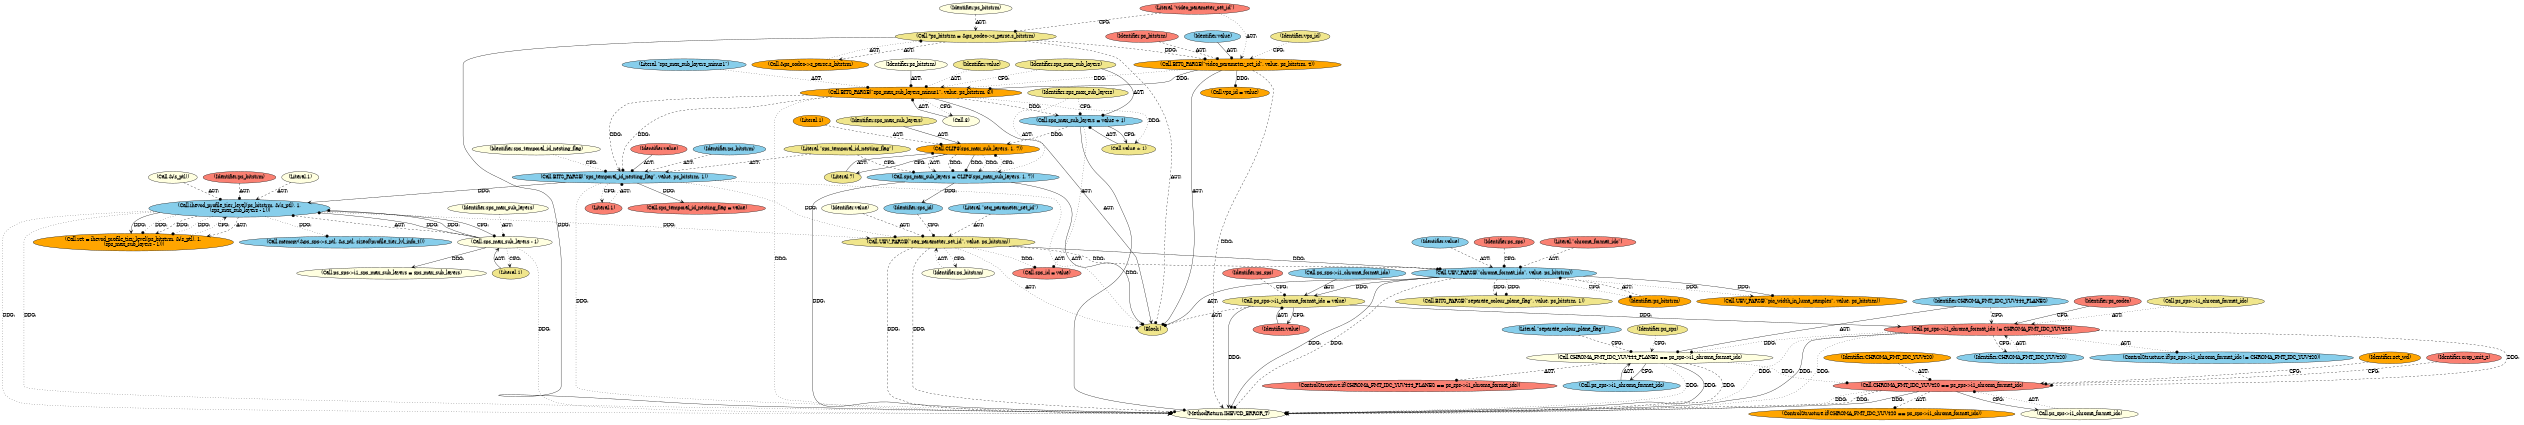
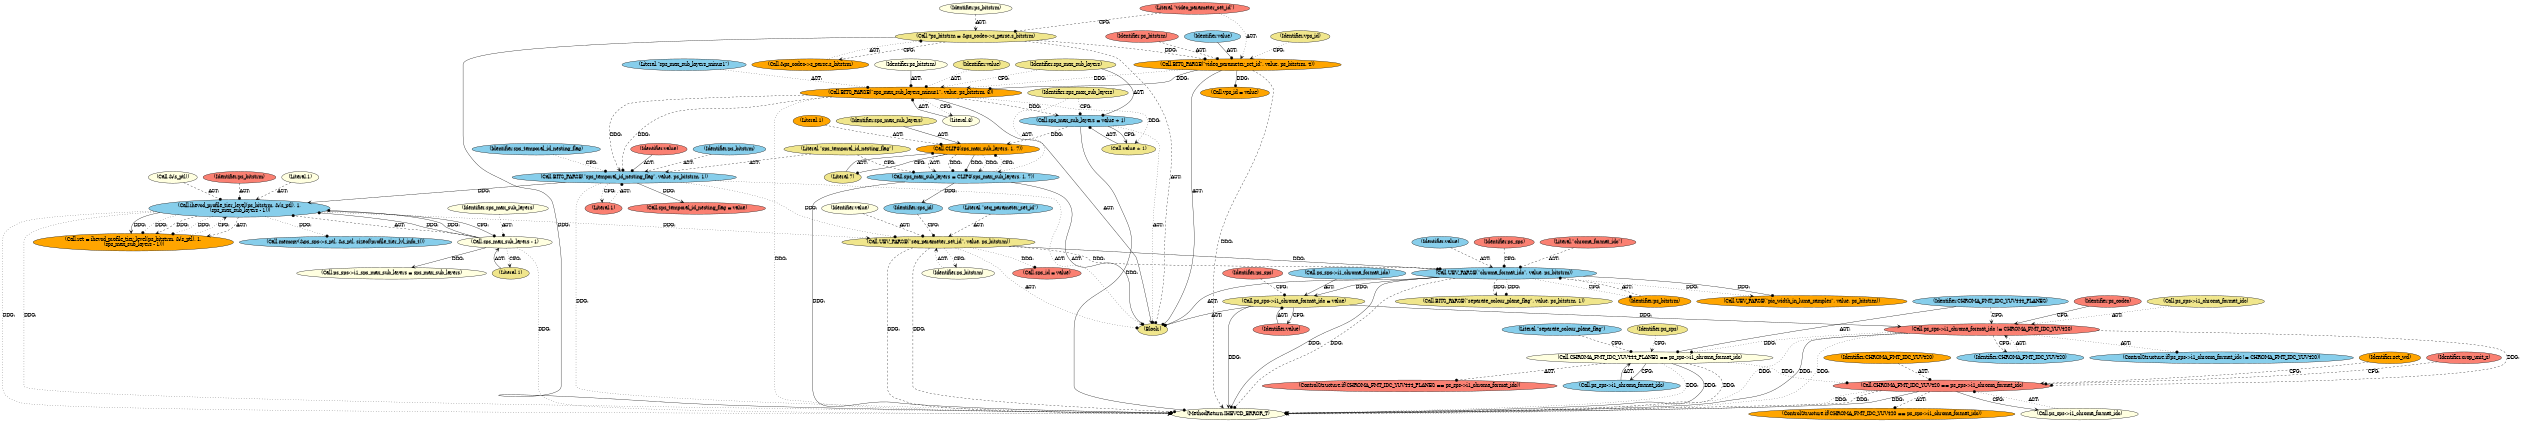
(910, 51) -> (910, 51)
(961, 121) -> (961, 121)
(536, 149) -> (536, 149)
(903, 164) -> (903, 164)
(1080, 198) -> (1154, 207)
(1210, 314) -> (1210, 314)
